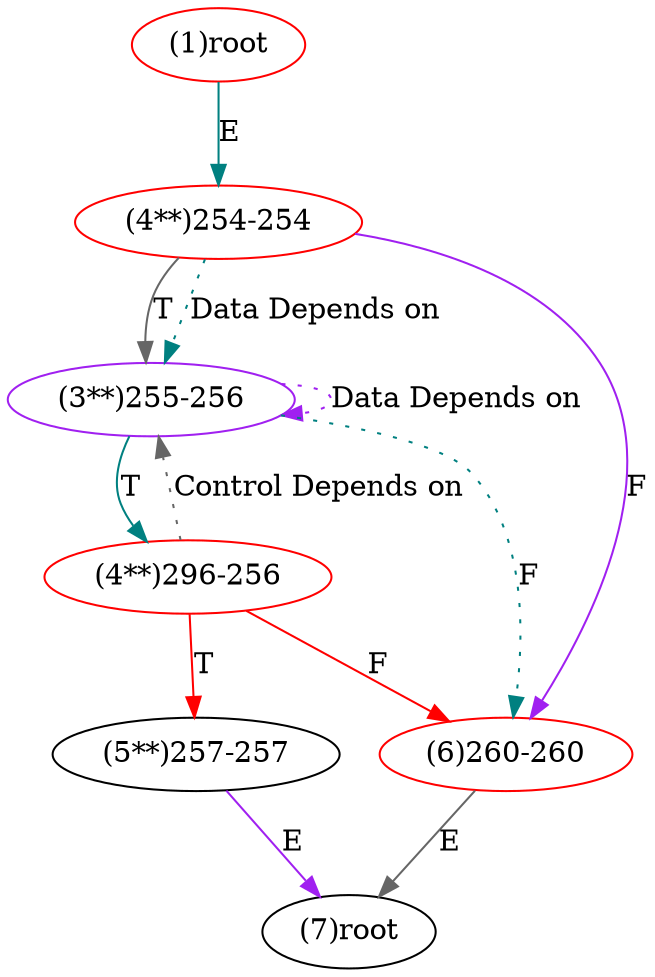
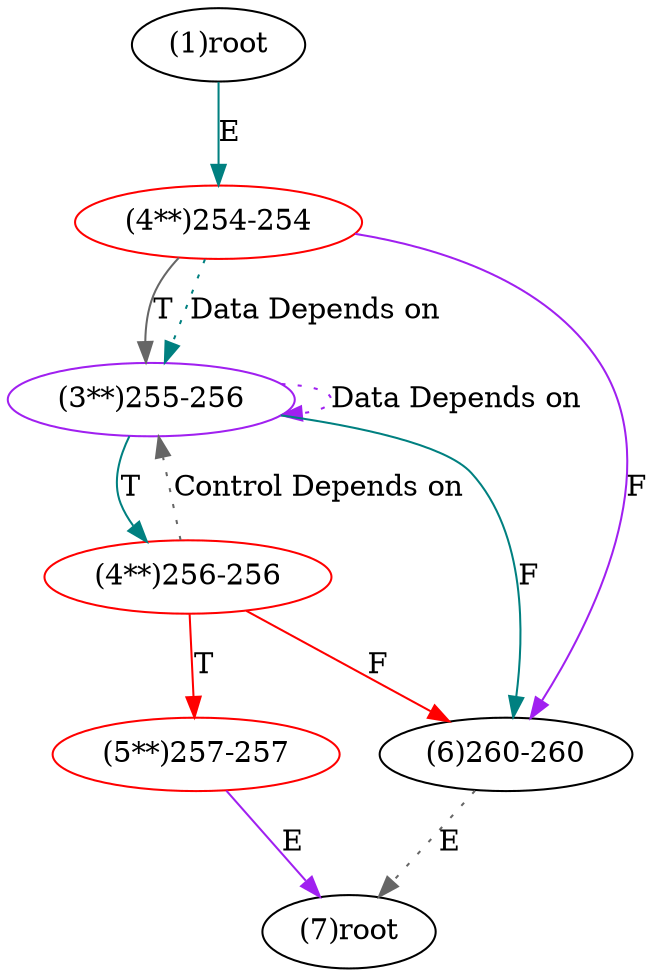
(219, 45) -> (219, 45)
(481, 487) -> (481, 487)
(188, 577) -> (188, 577)
(196, 754) -> (196, 754)
(506, 754) -> (506, 754)
(434, 836) -> (434, 836)
